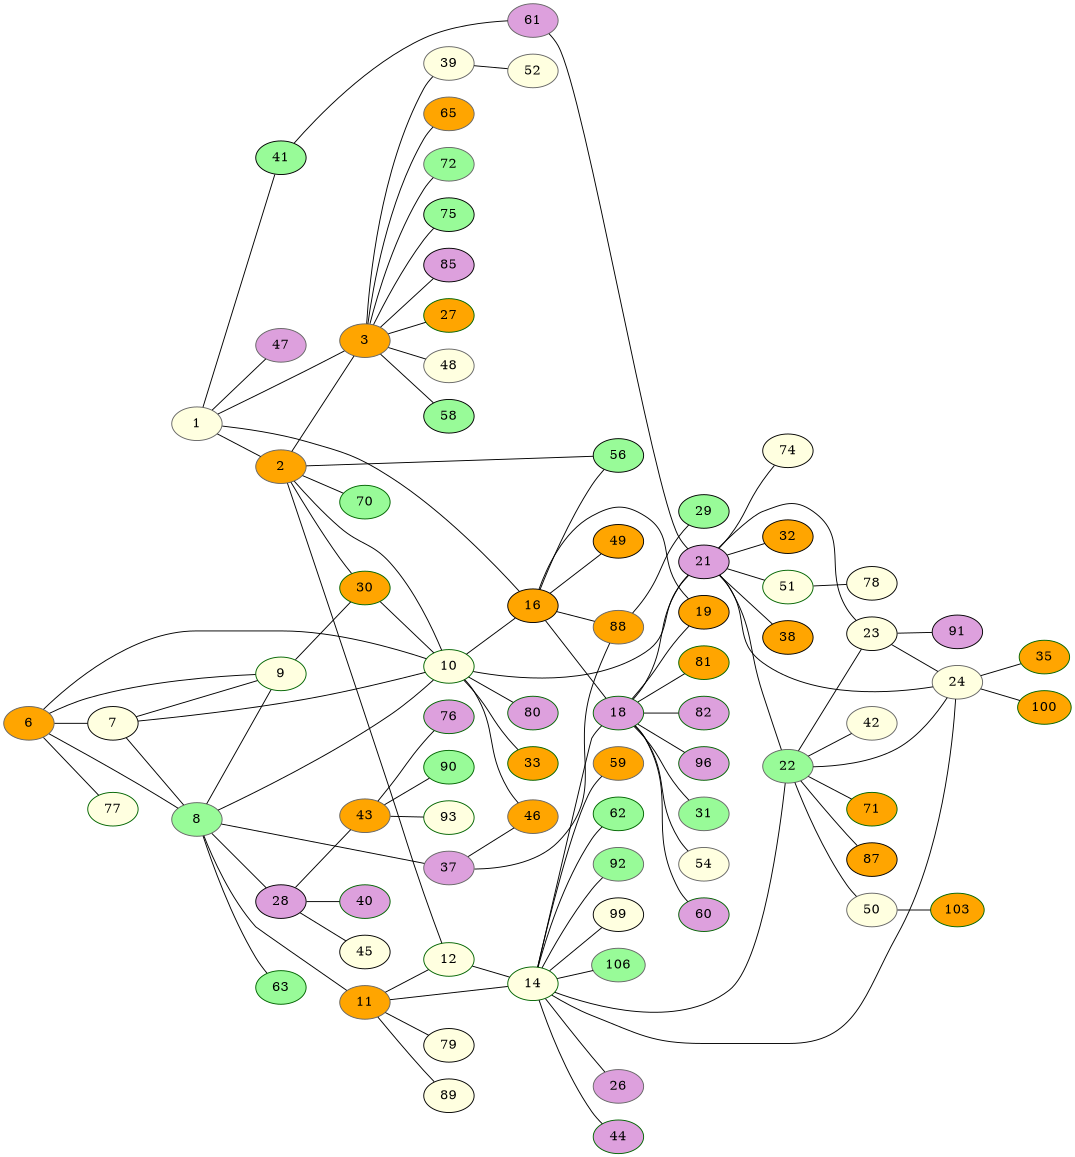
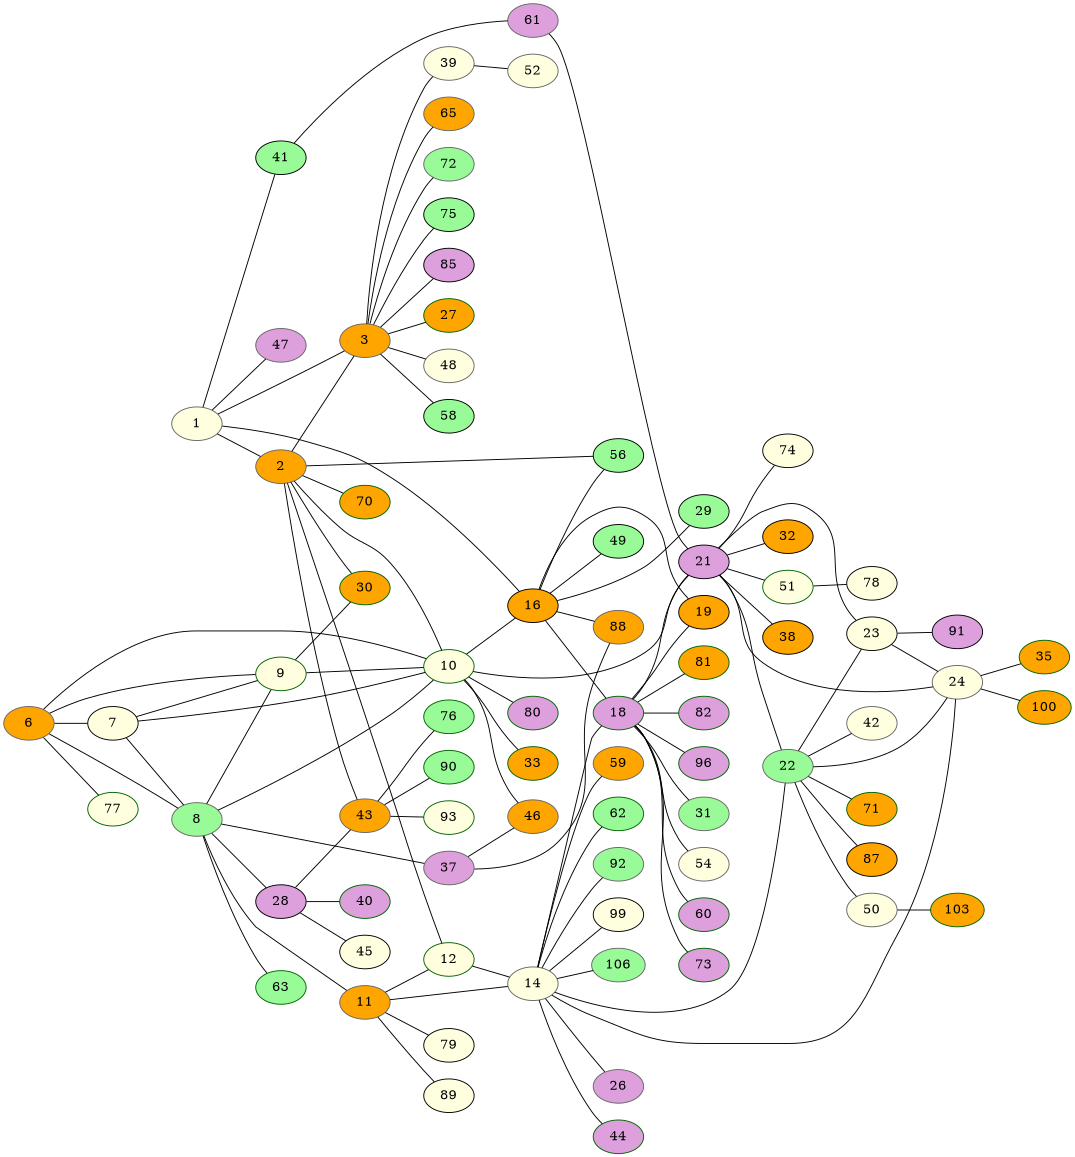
(365, 502) -> (365, 502)
(618, 541) -> (618, 541)
(661, 569) -> (630, 575)
(407, 627) -> (365, 670)
none -> (315, 651)
(449, 717) -> (449, 717)
none -> (704, 965)
(533, 984) -> (533, 984)
